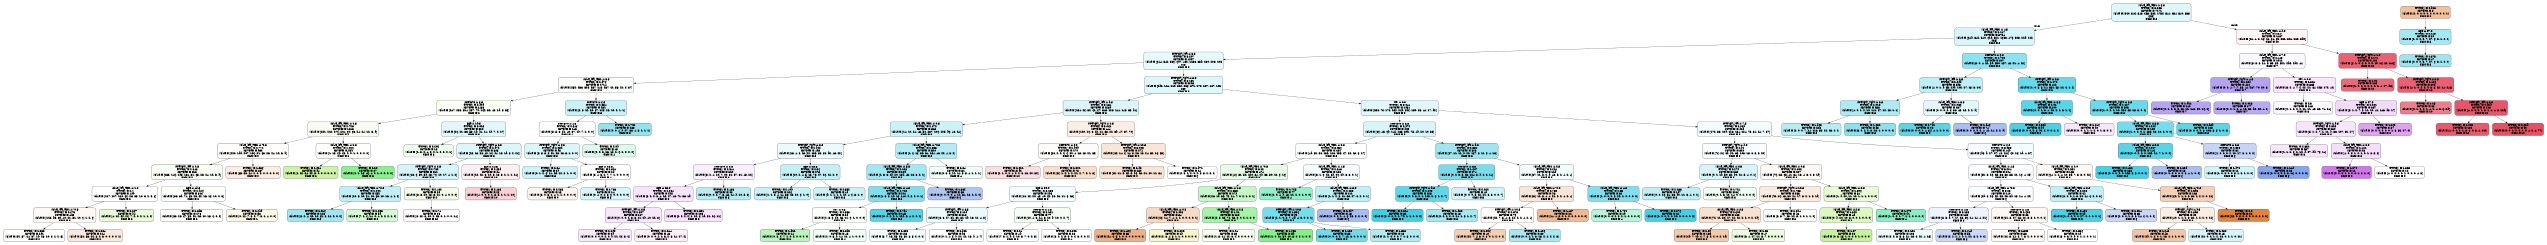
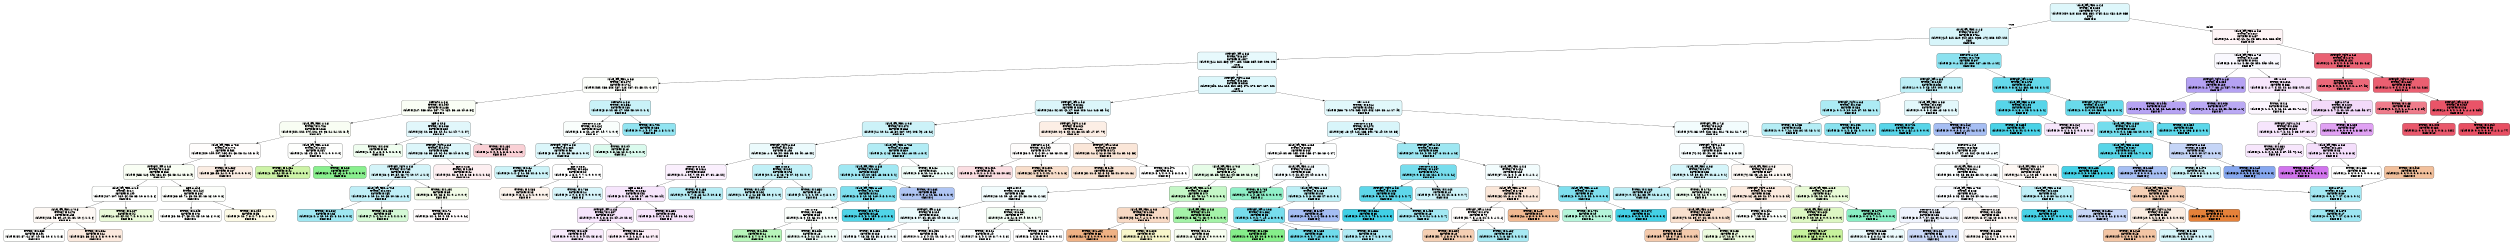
(491, 183) -> (470, 140)
none -> (2183, 186)
(2072, 235) -> none
